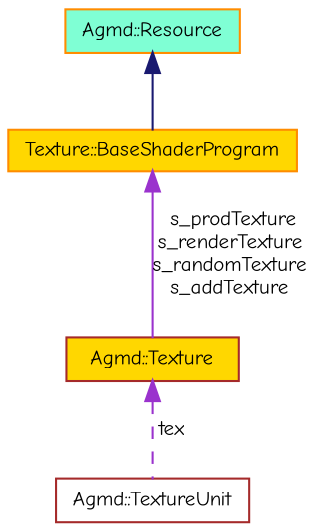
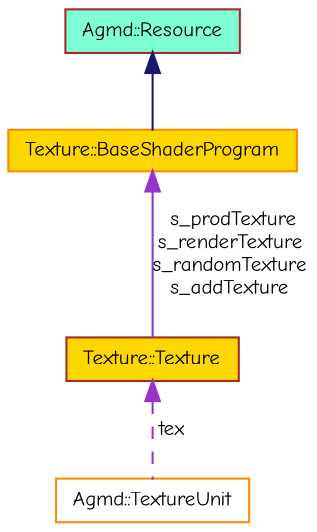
(153, 31) -> (153, 31)
(153, 359) -> (153, 359)
(153, 500) -> (153, 500)
